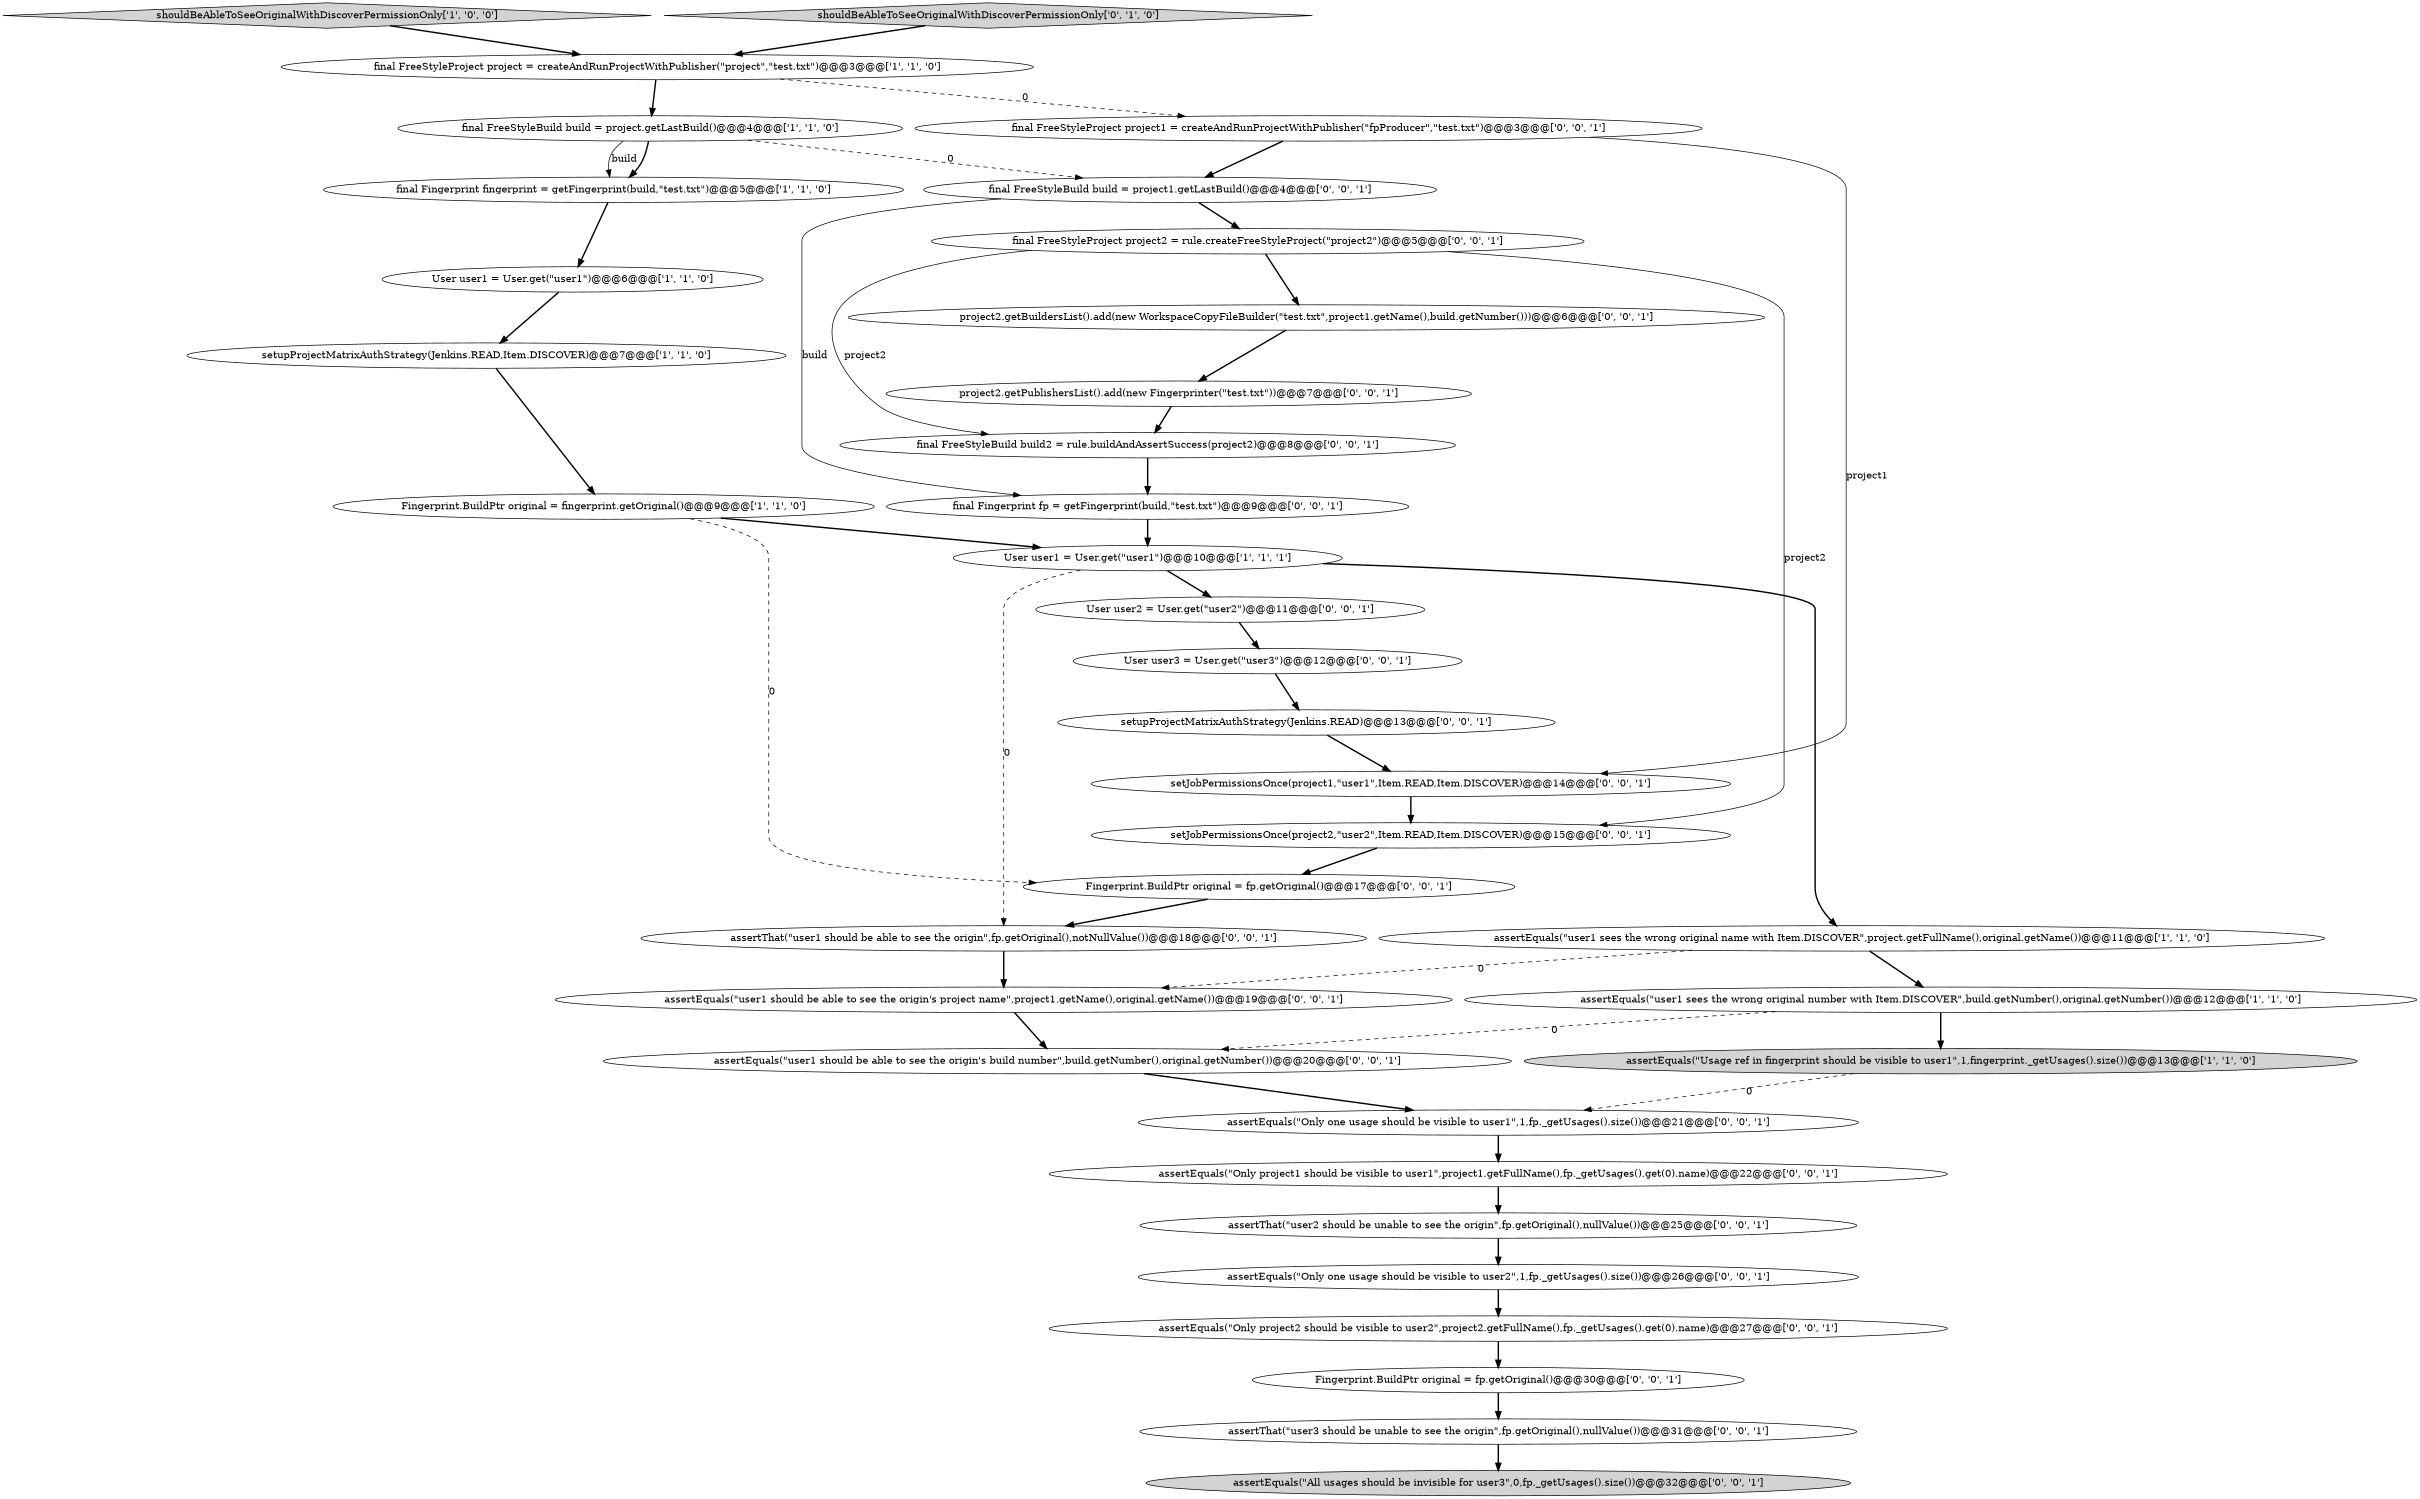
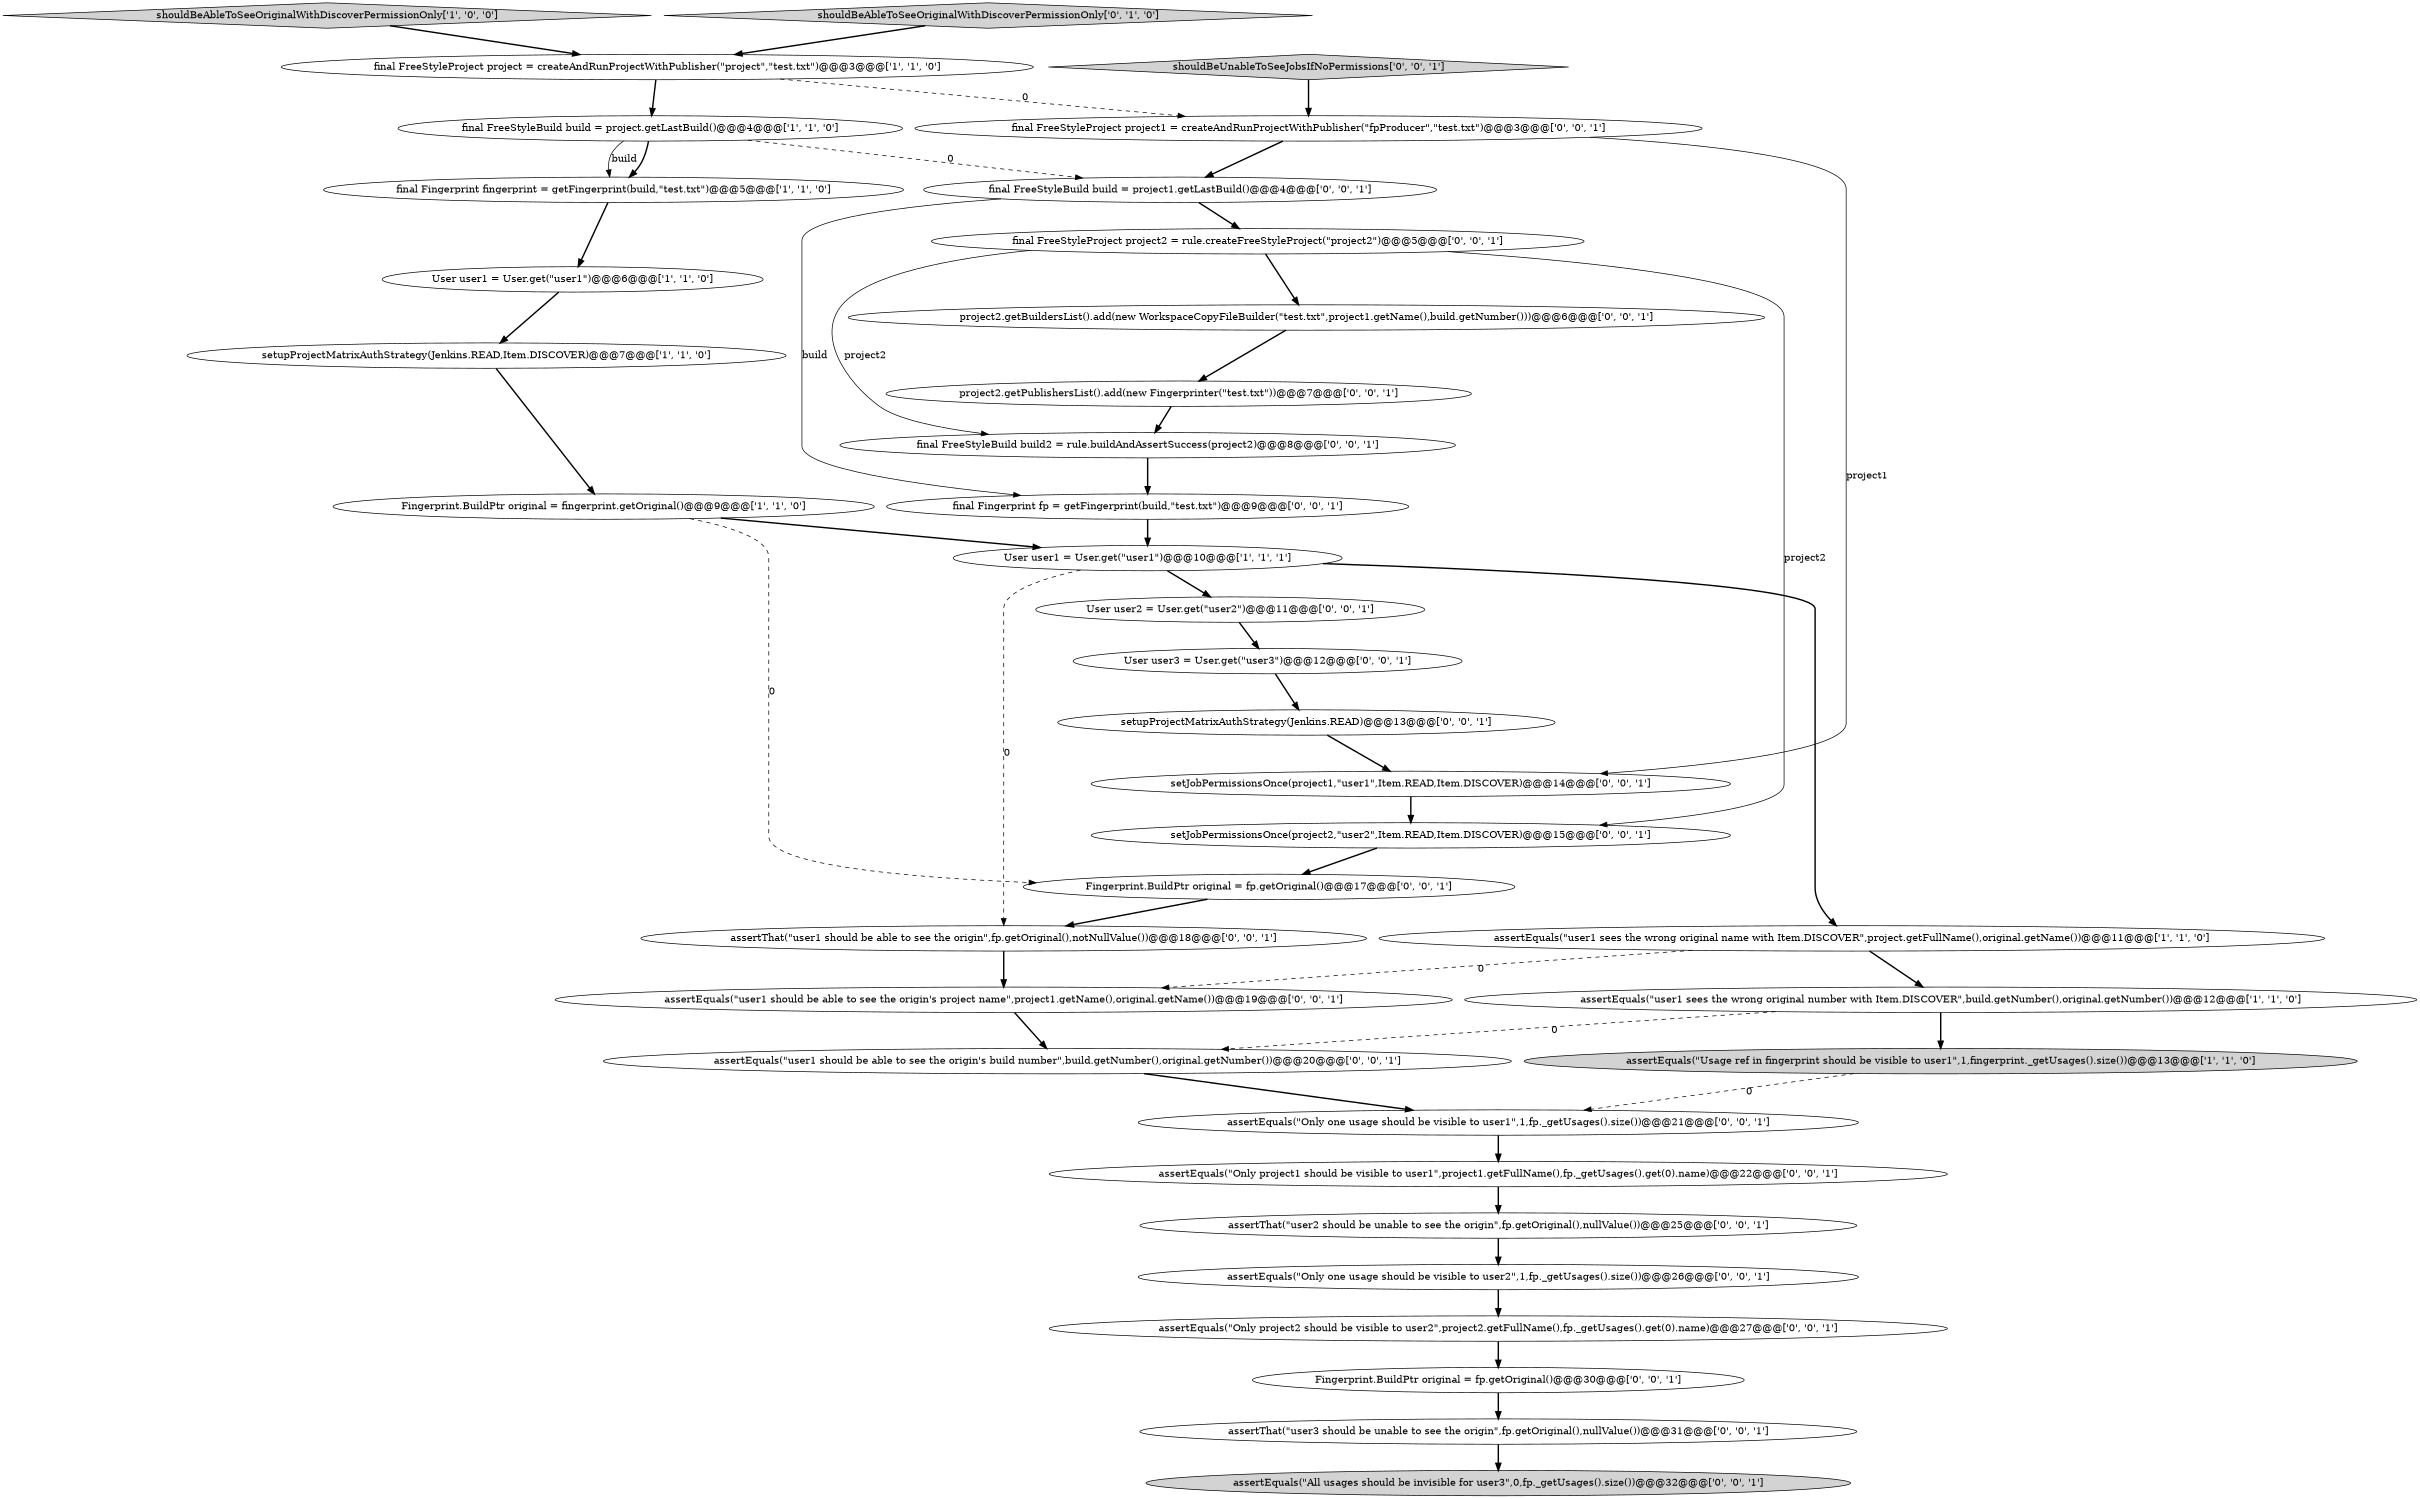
none -> (1309, 67)
